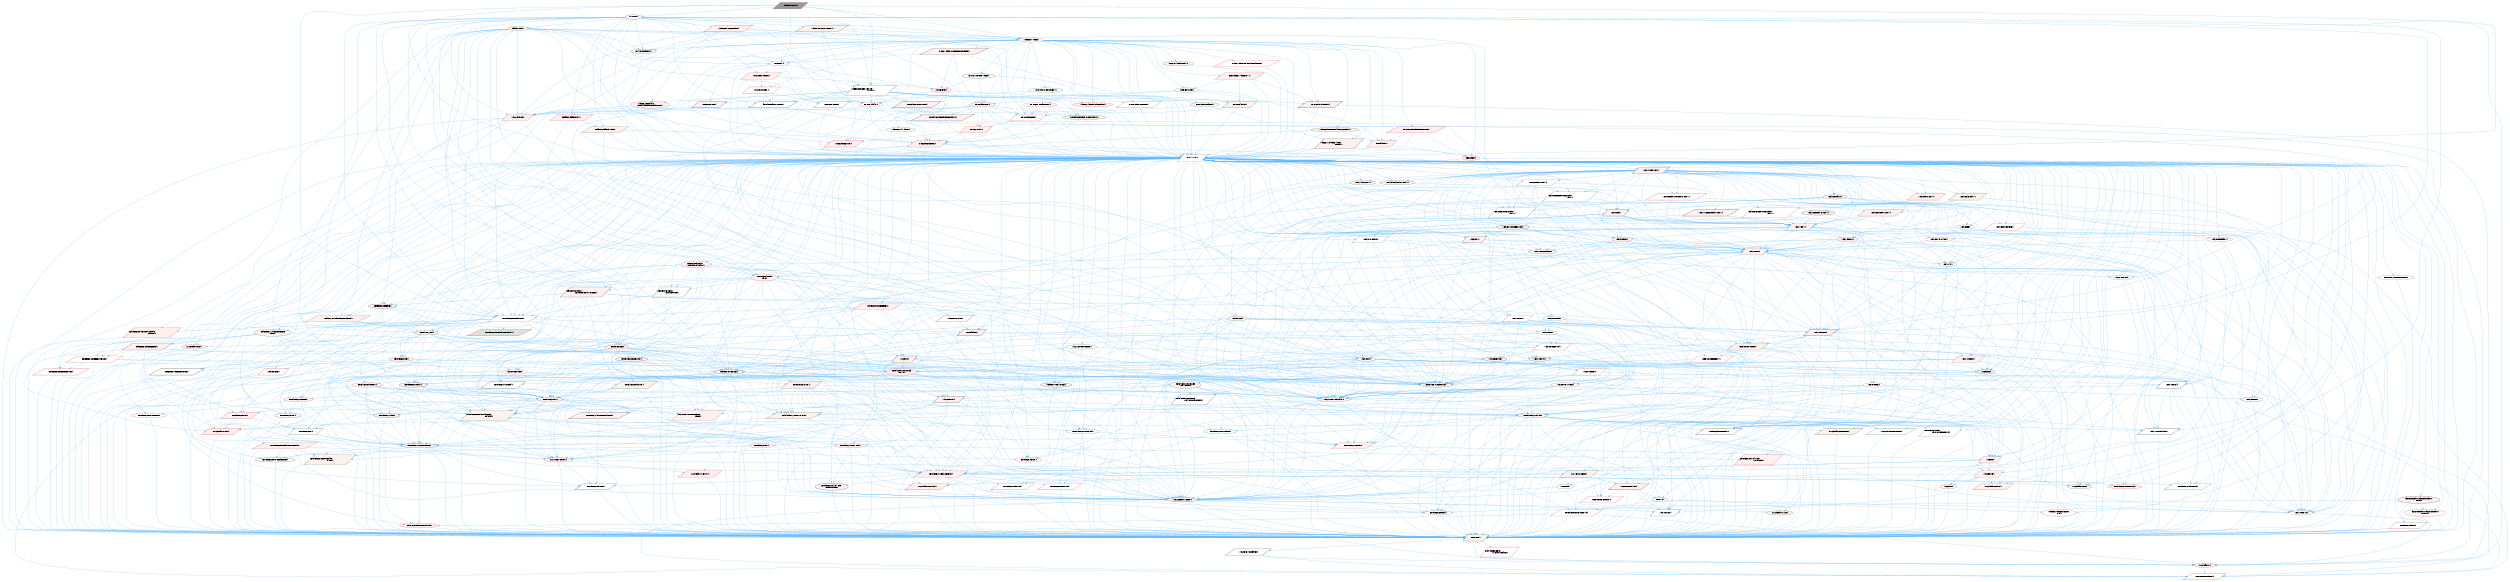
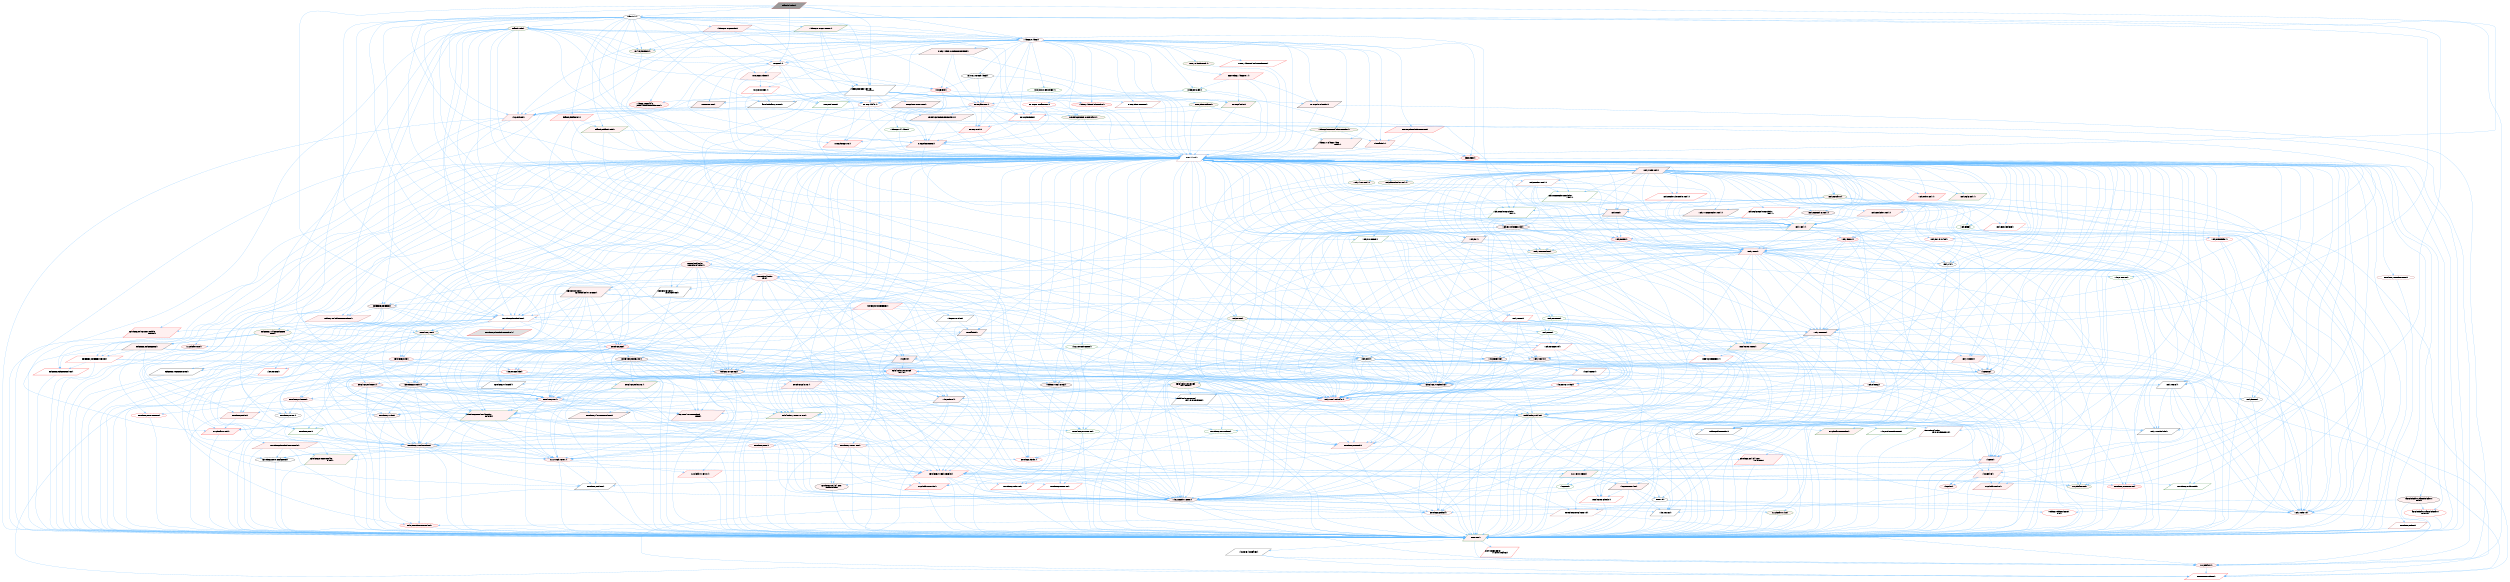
(634, 17) -> (632, 17)
